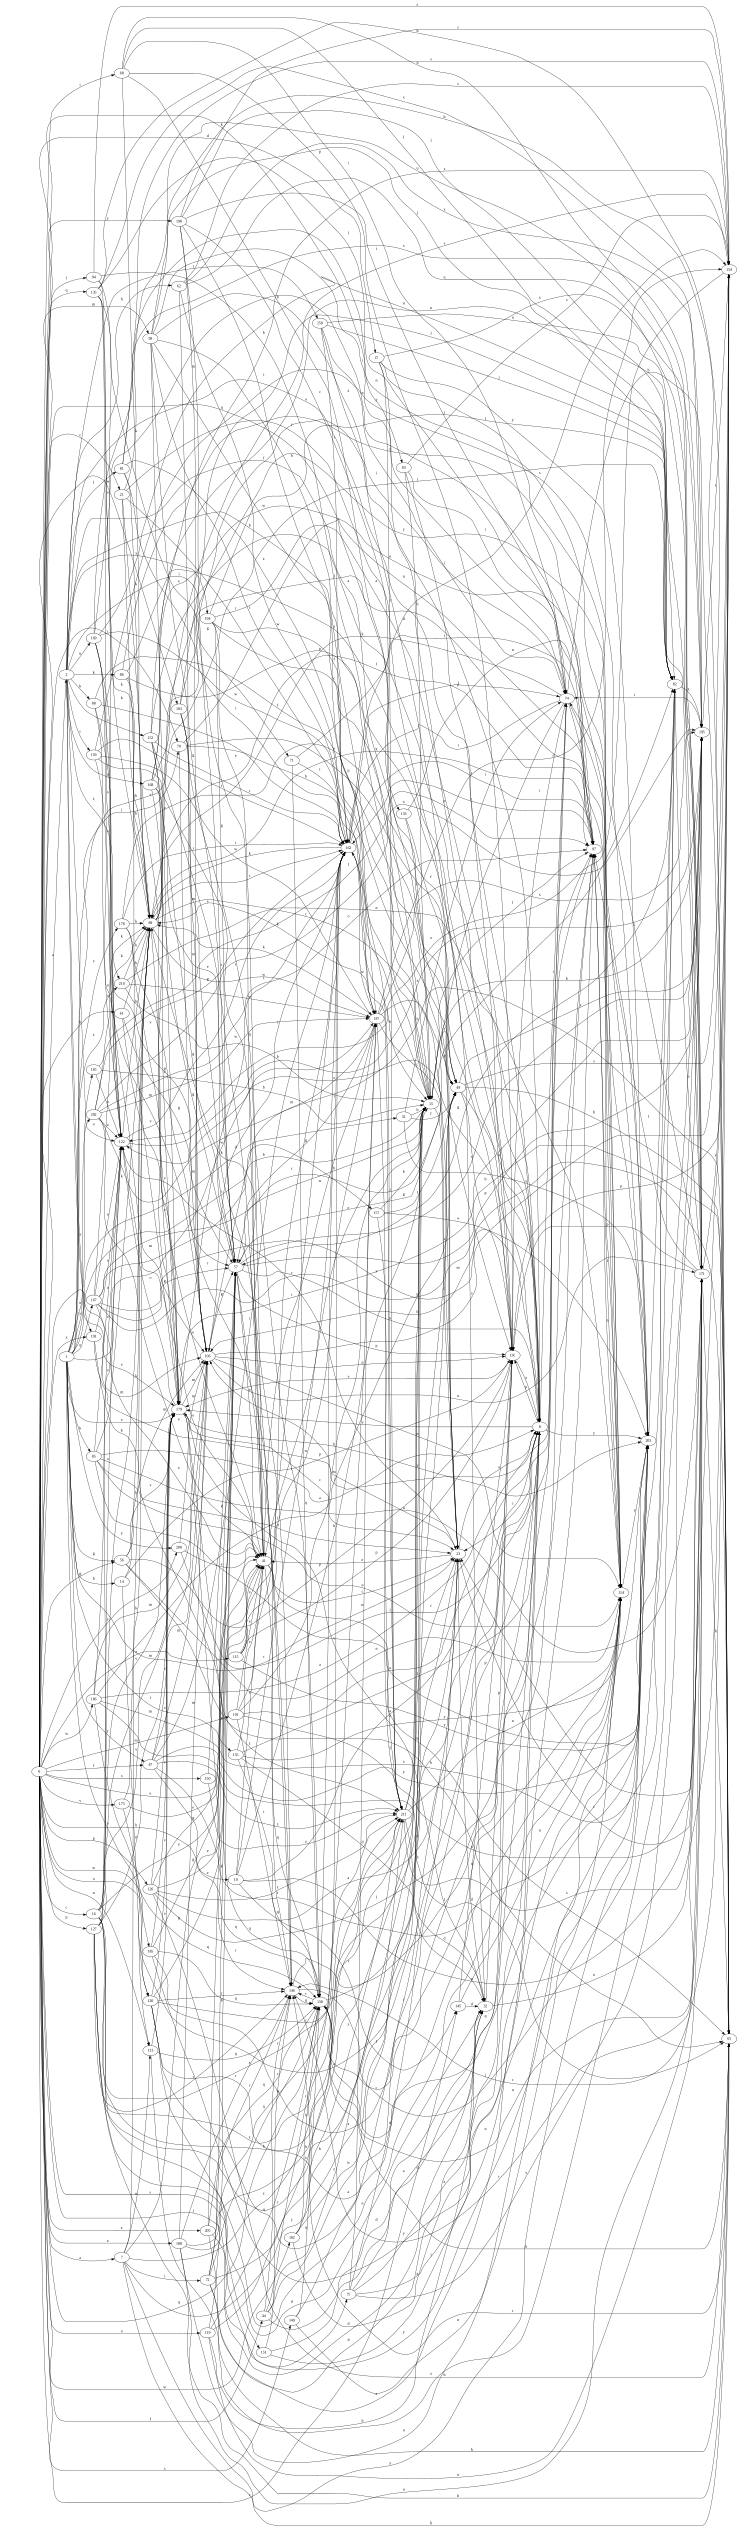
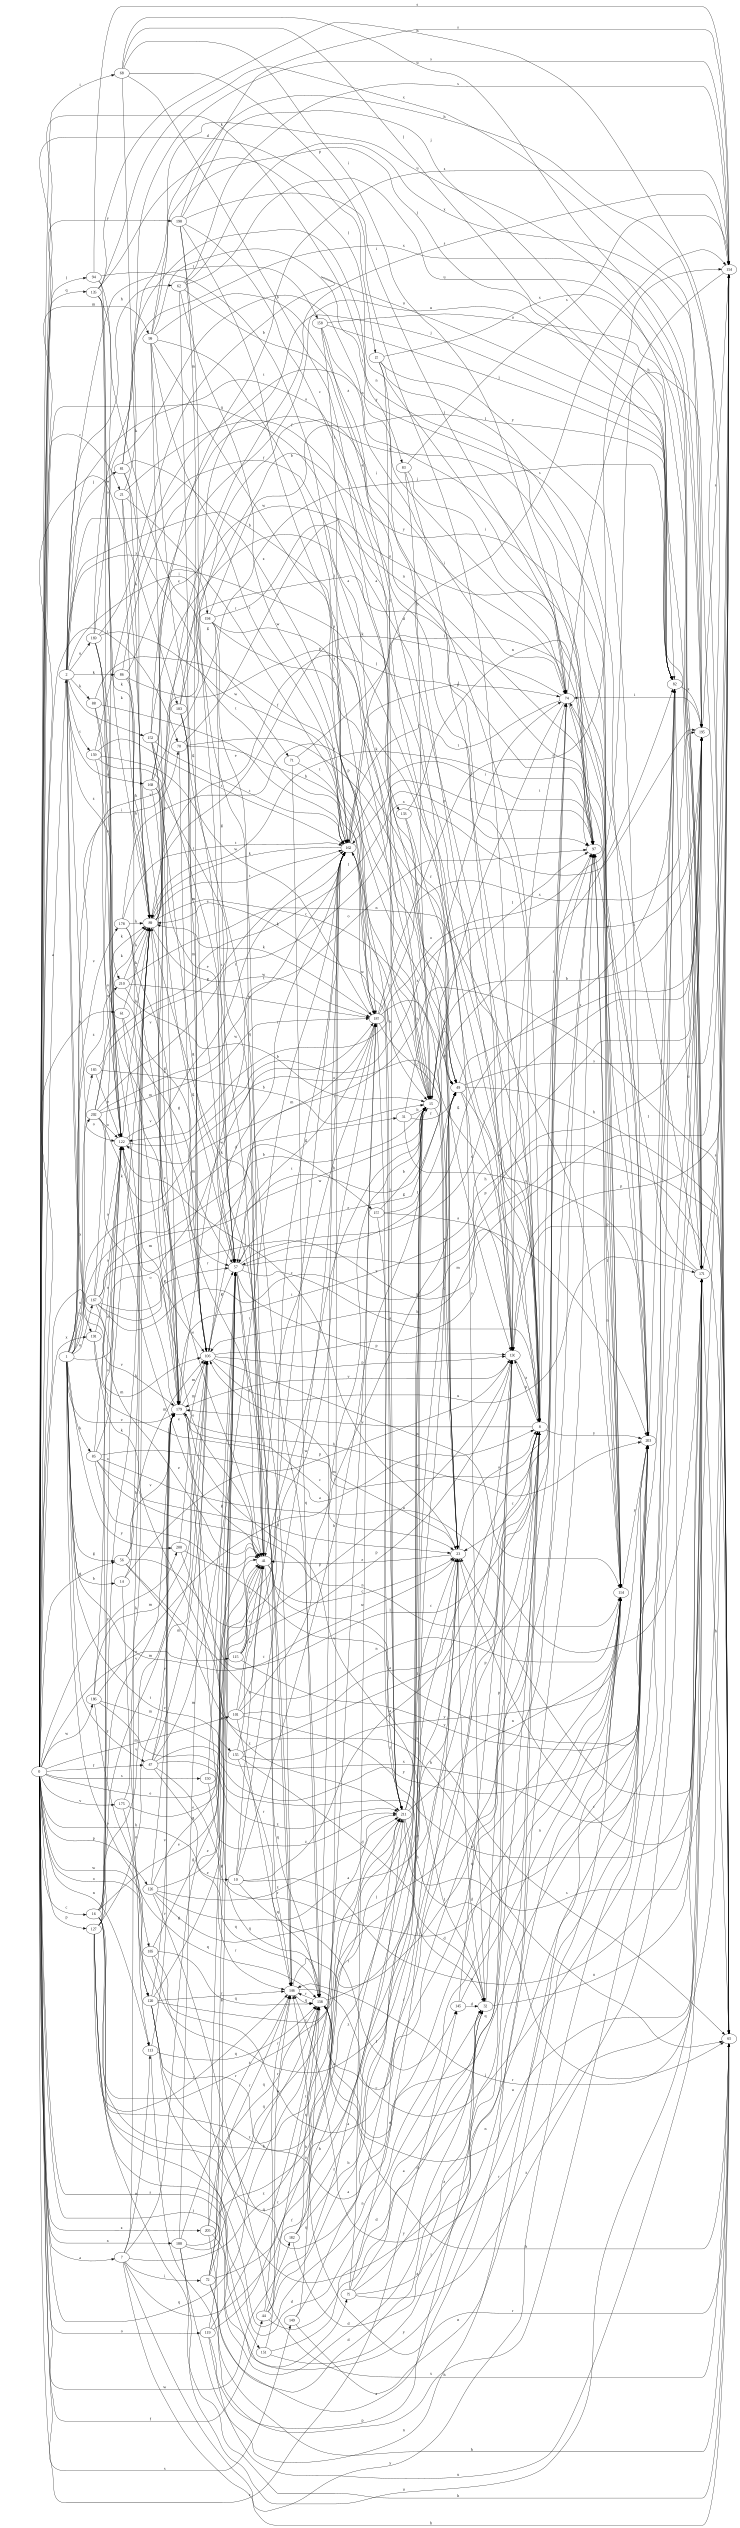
(366, 1644) -> (476, 799)
(164, 1814) -> none
